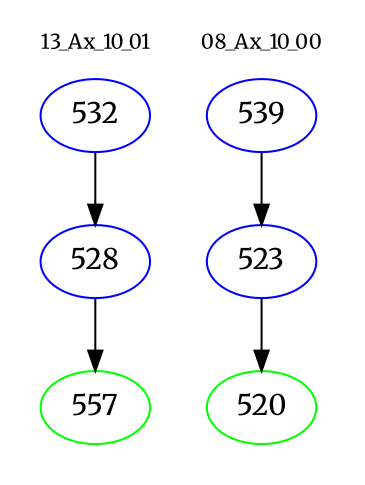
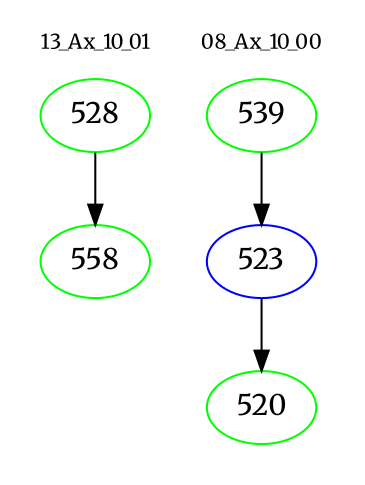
(95, 116) -> none
(262, 116) -> (262, 116)
(95, 262) -> (95, 116)
(95, 408) -> (95, 262)
